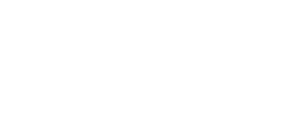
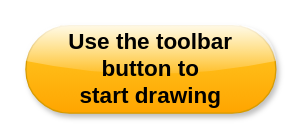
none -> (151, 69)
